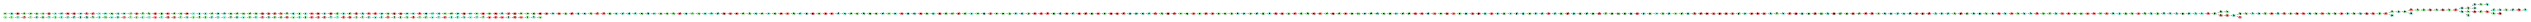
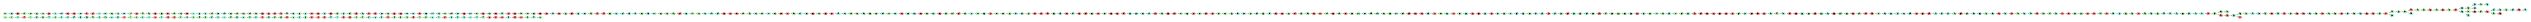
(1409, 14) -> (1409, 14)
(1447, 14) -> (1447, 14)
